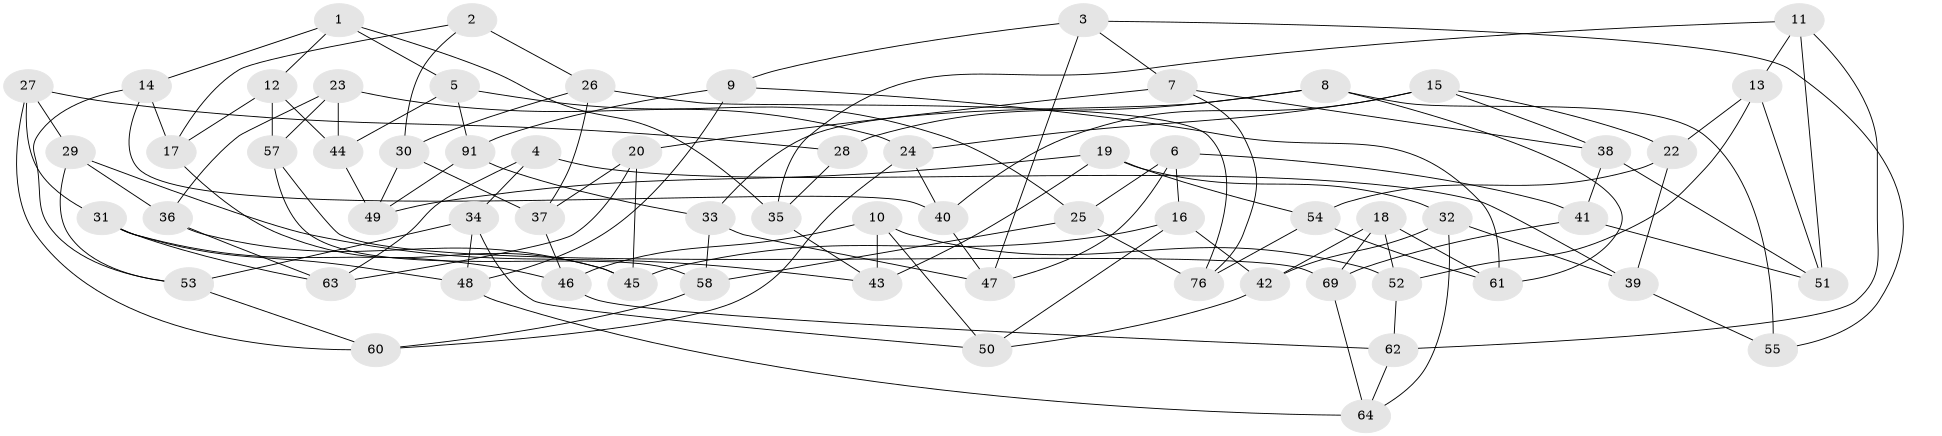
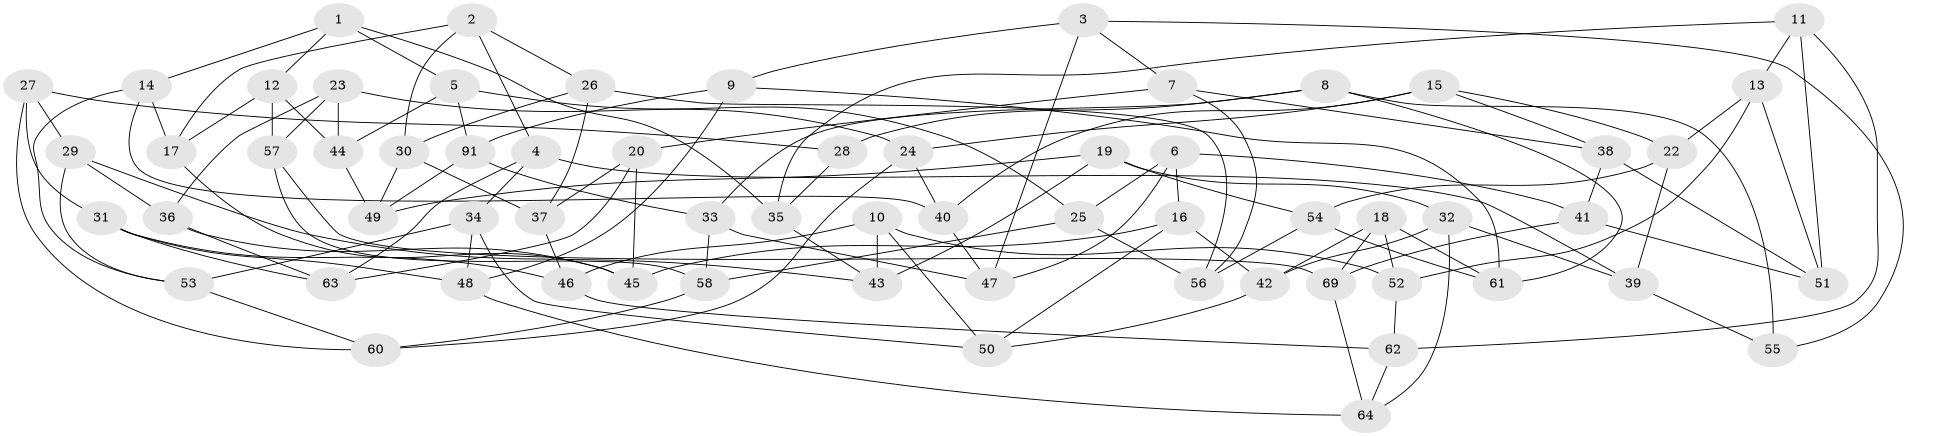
none -> (504, 86)
(1199, 284) -> (1199, 284)
